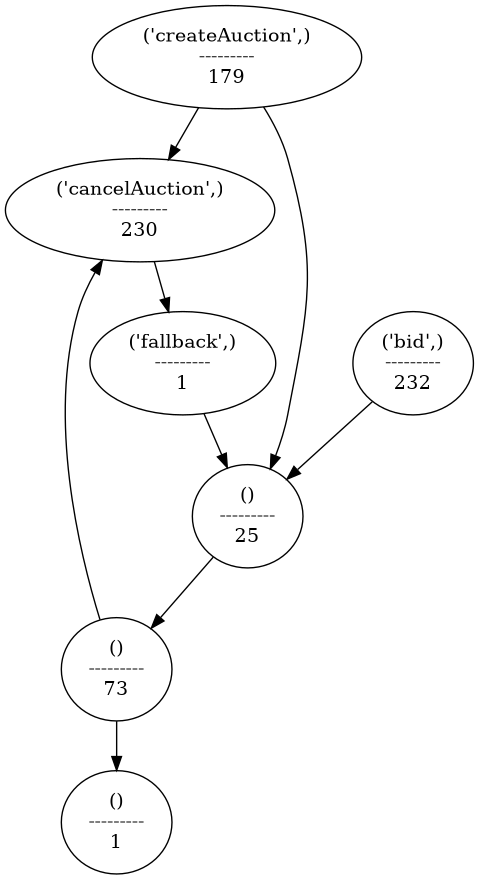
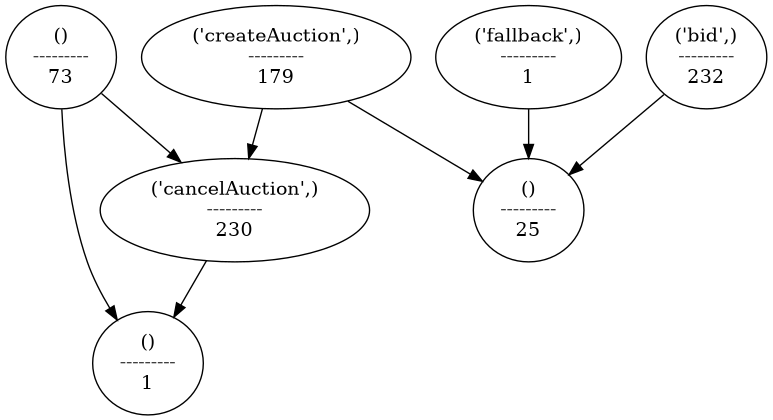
(160, 280) -> (194, 283)
(187, 587) -> none
